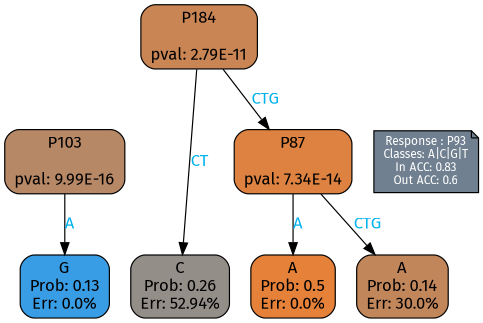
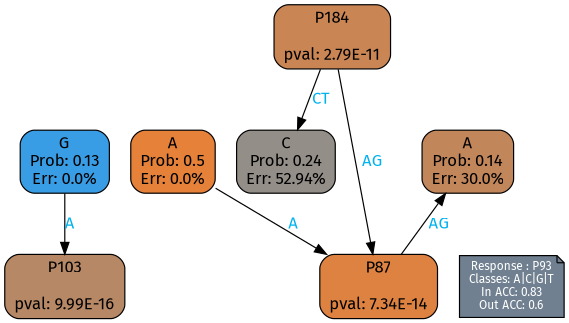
(266, 99) -> (373, 162)
(65, 218) -> (65, 218)
(293, 218) -> (266, 218)
(368, 224) -> (439, 224)
(180, 287) -> (286, 162)
